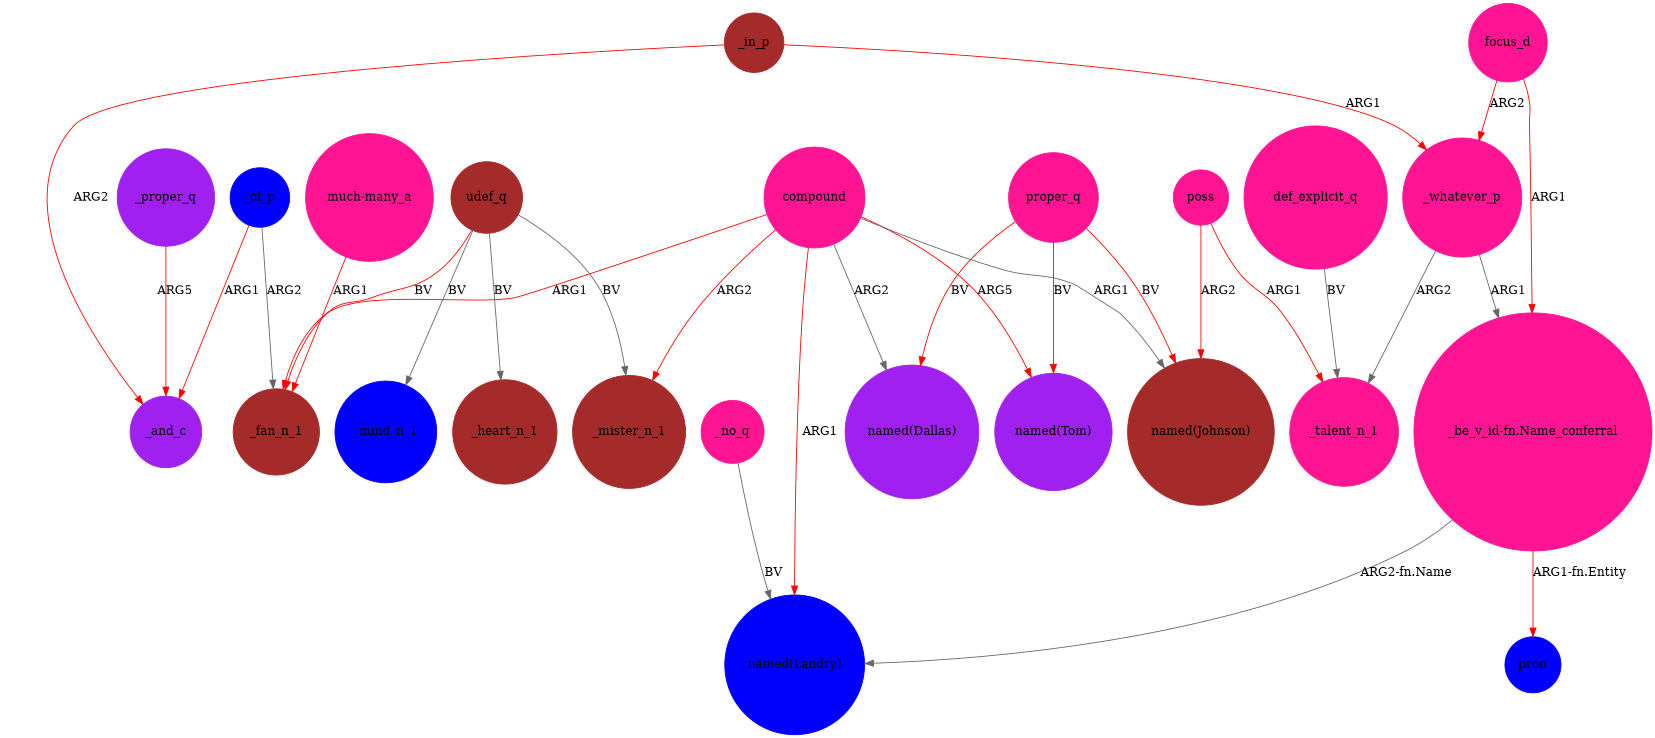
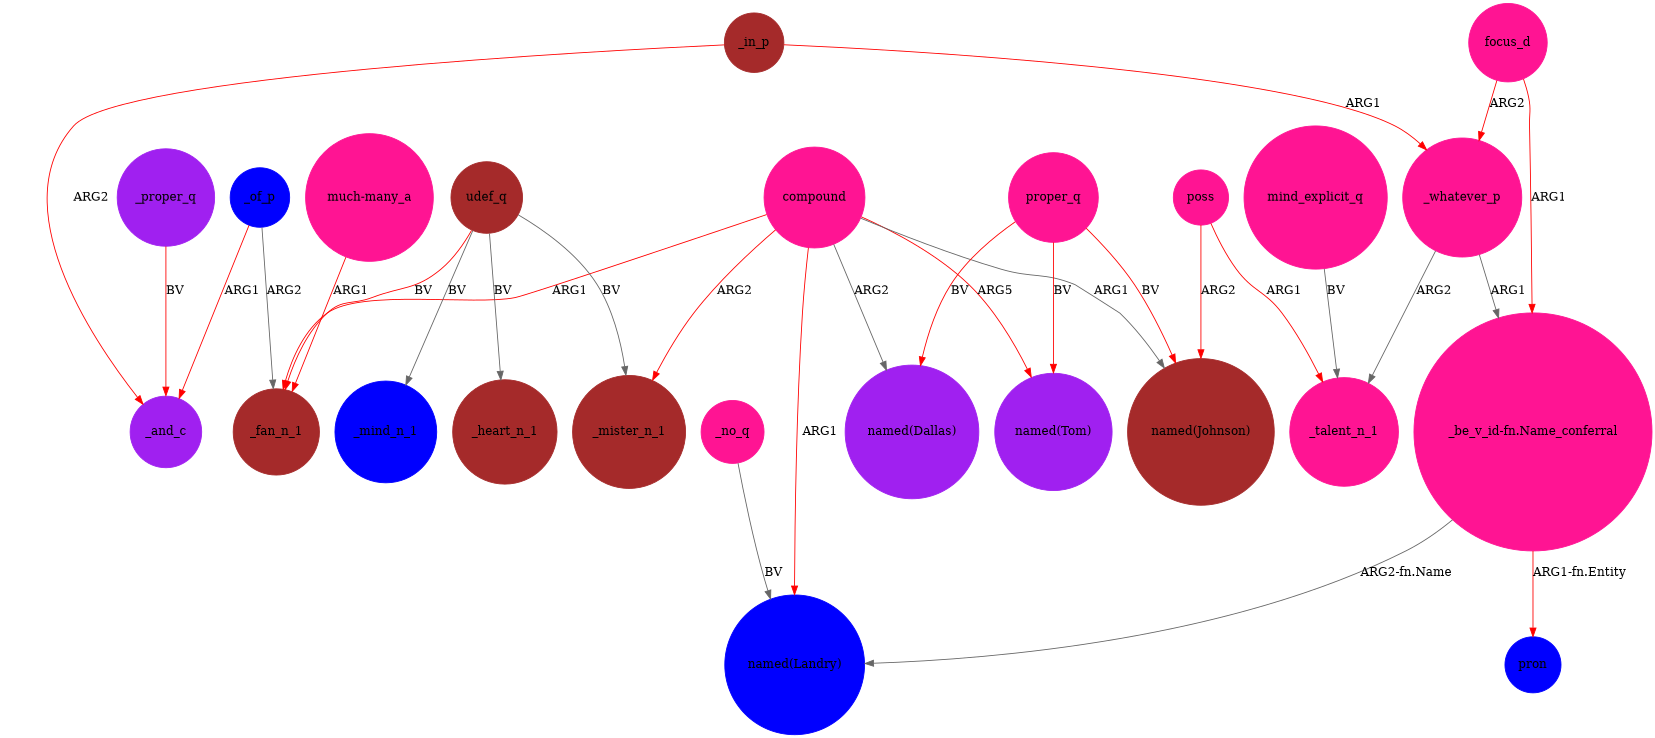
(1316, 198) -> (1316, 198)
(175, 291) -> (175, 291)
